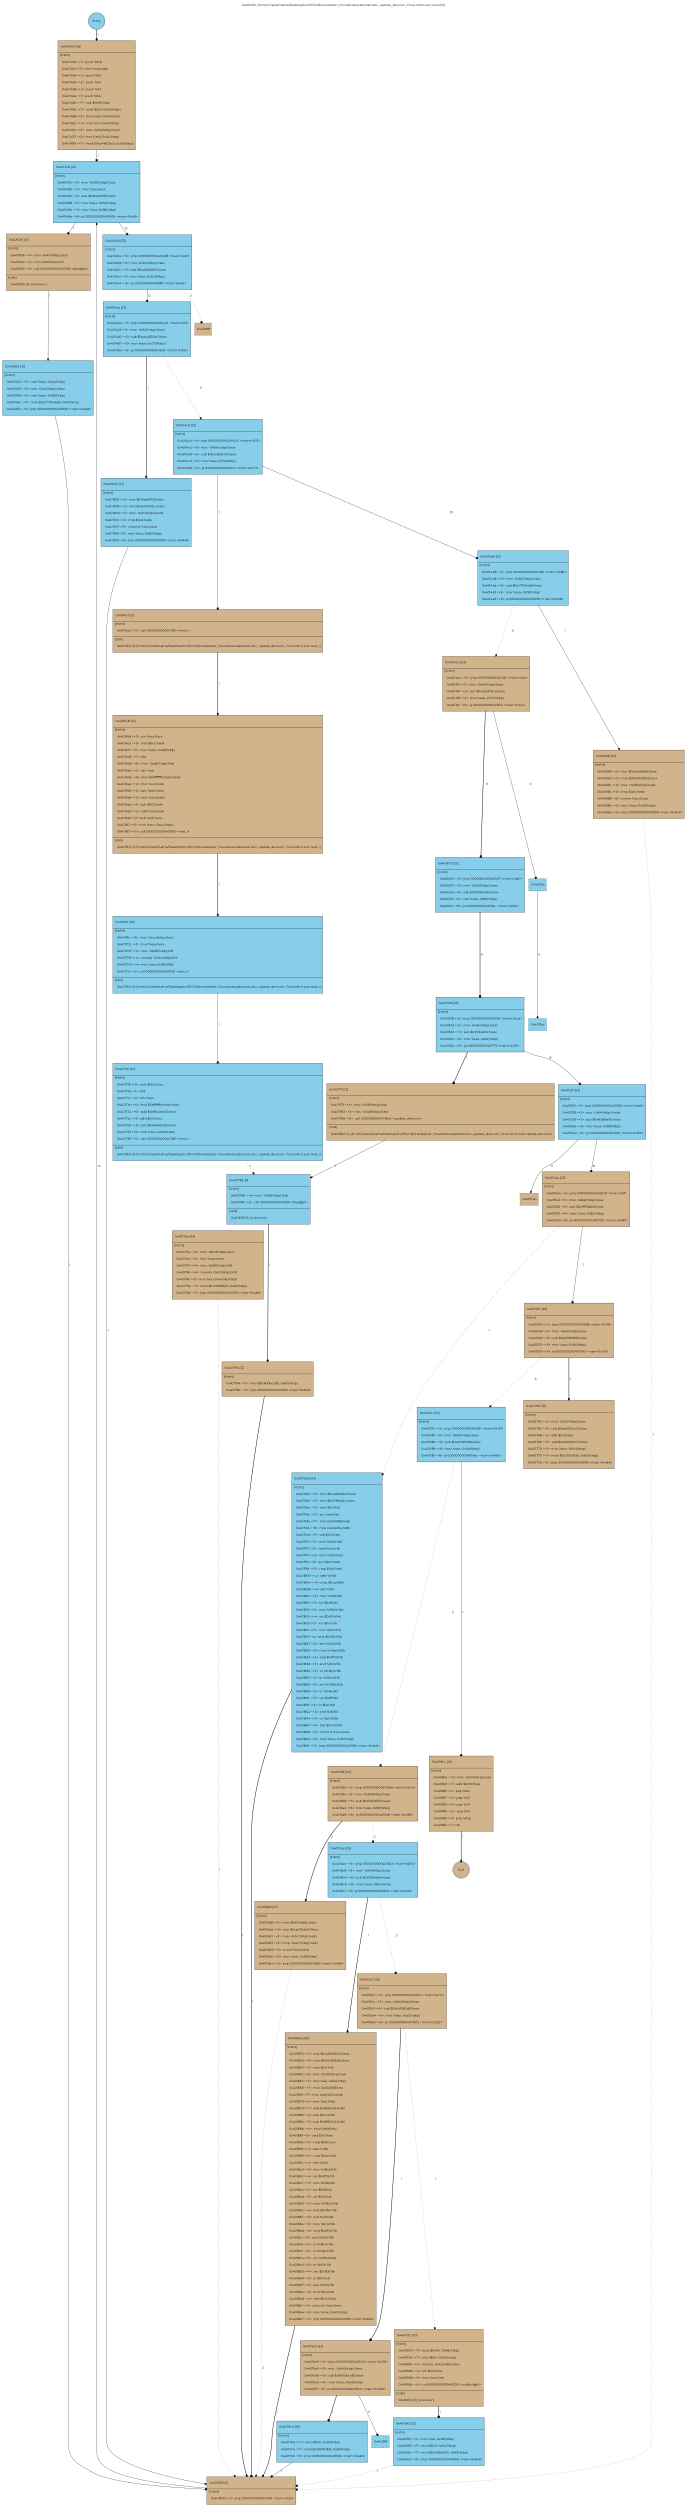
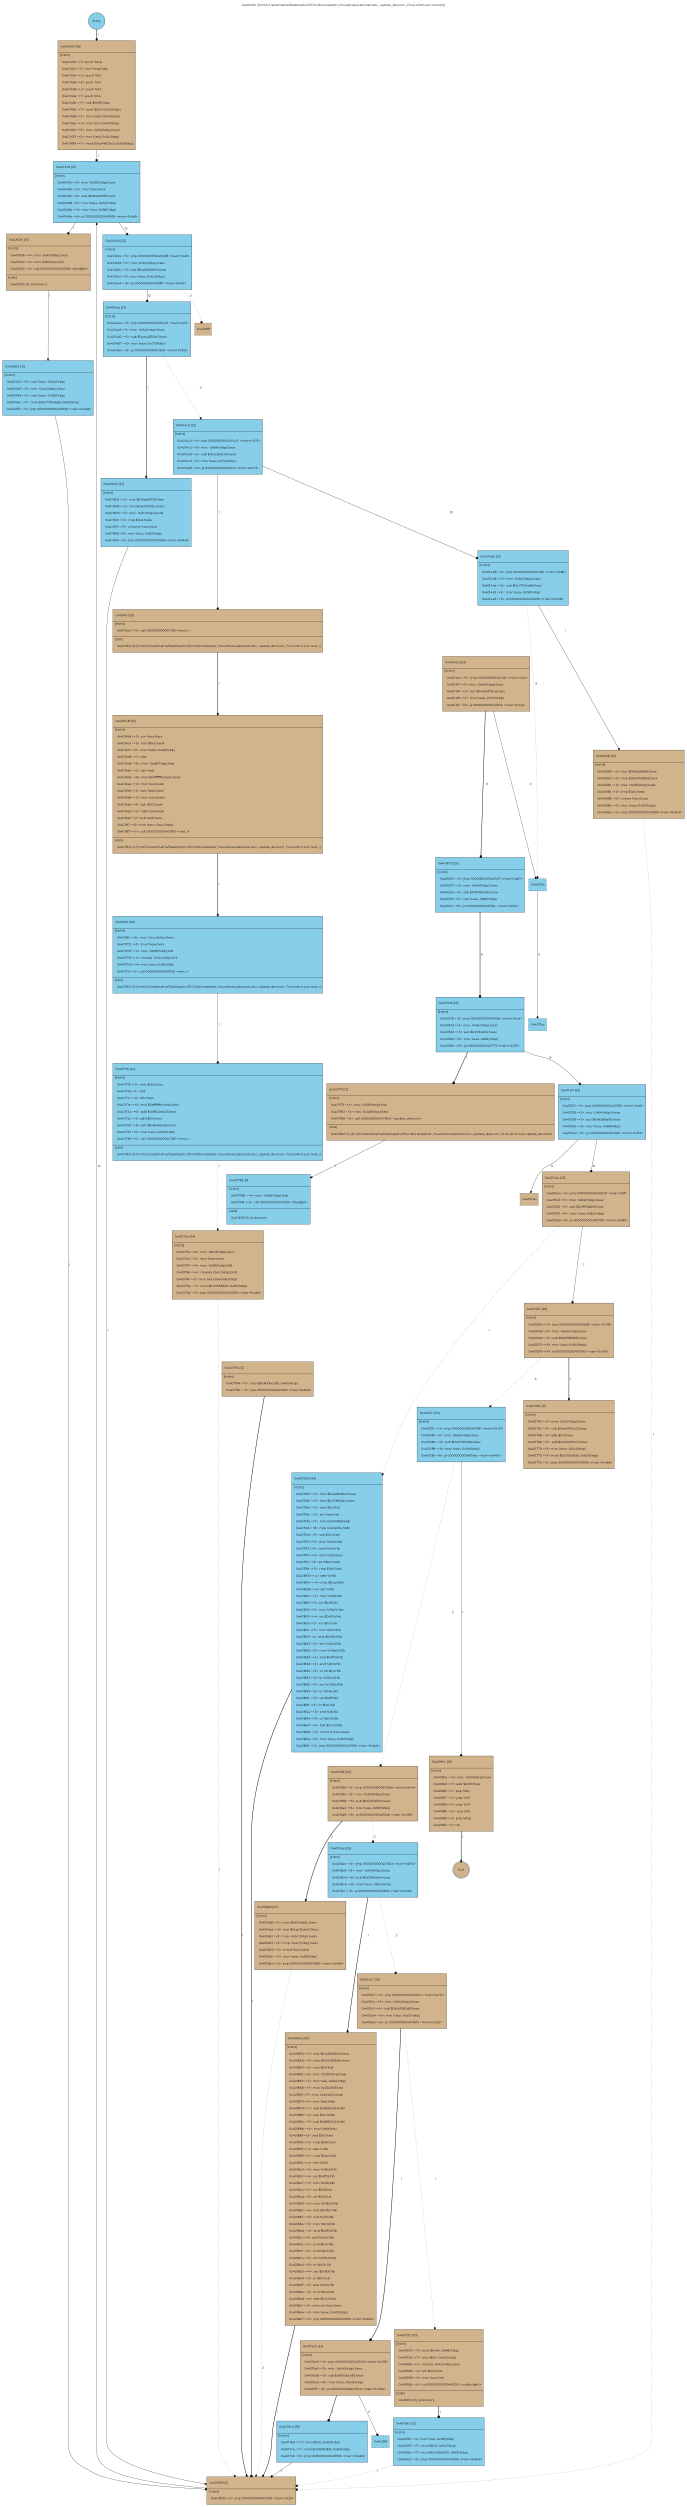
(505, 630) -> (536, 741)
(249, 1166) -> (218, 1194)
(268, 1292) -> none
